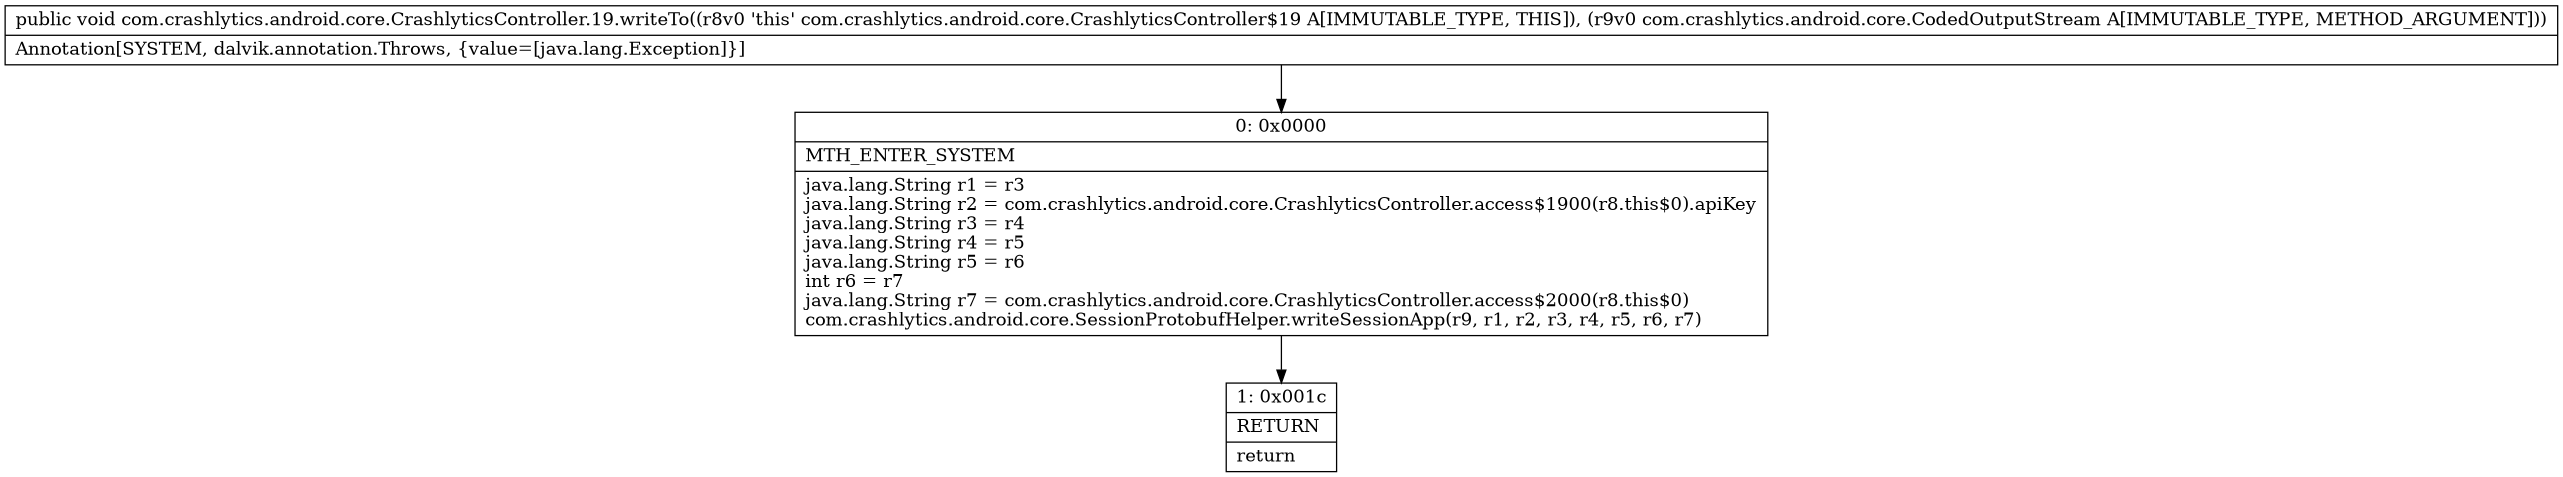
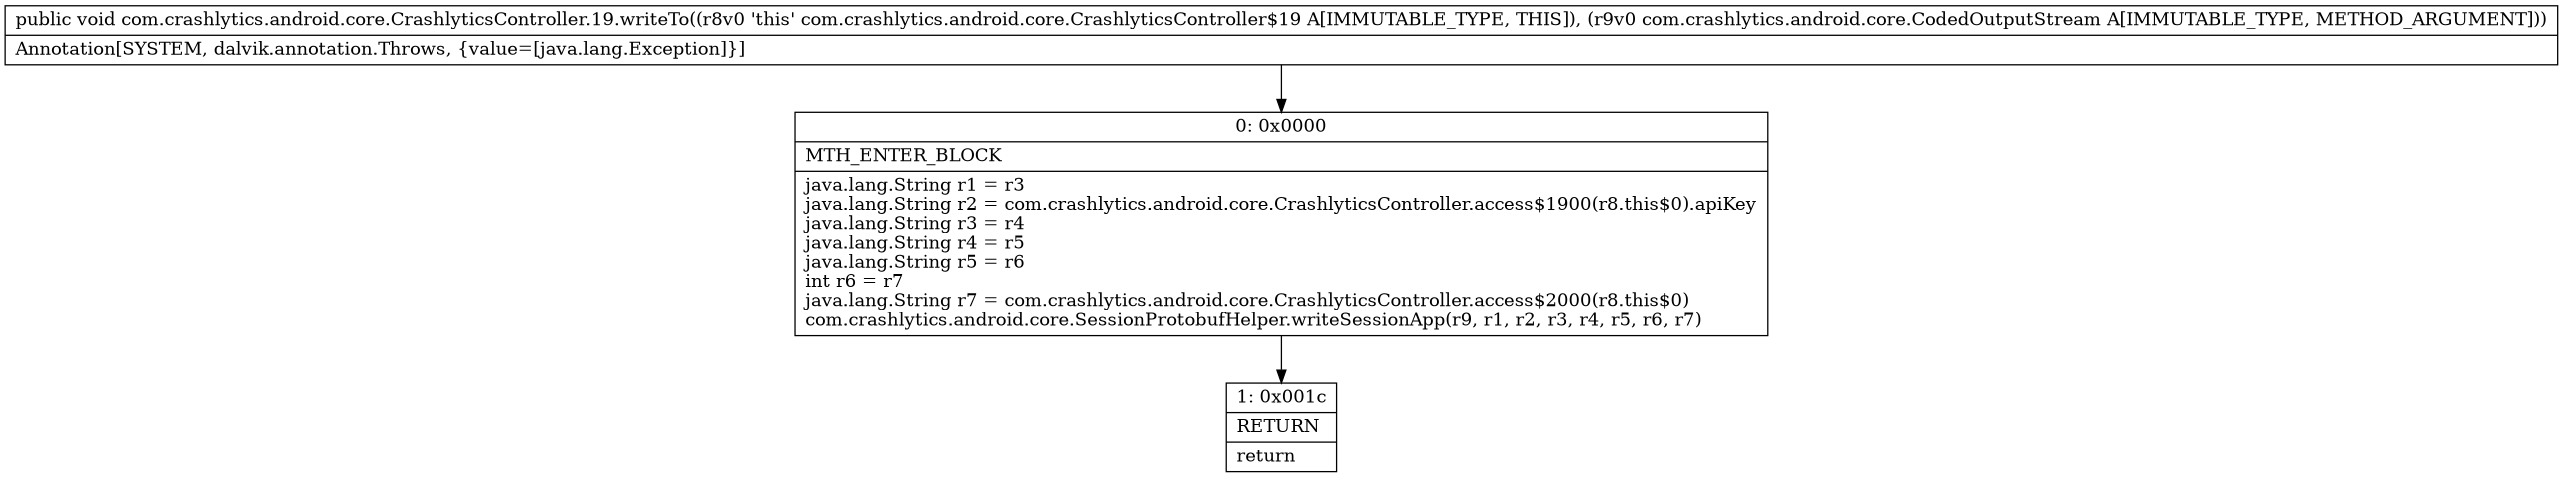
(911, 156) -> (904, 156)
